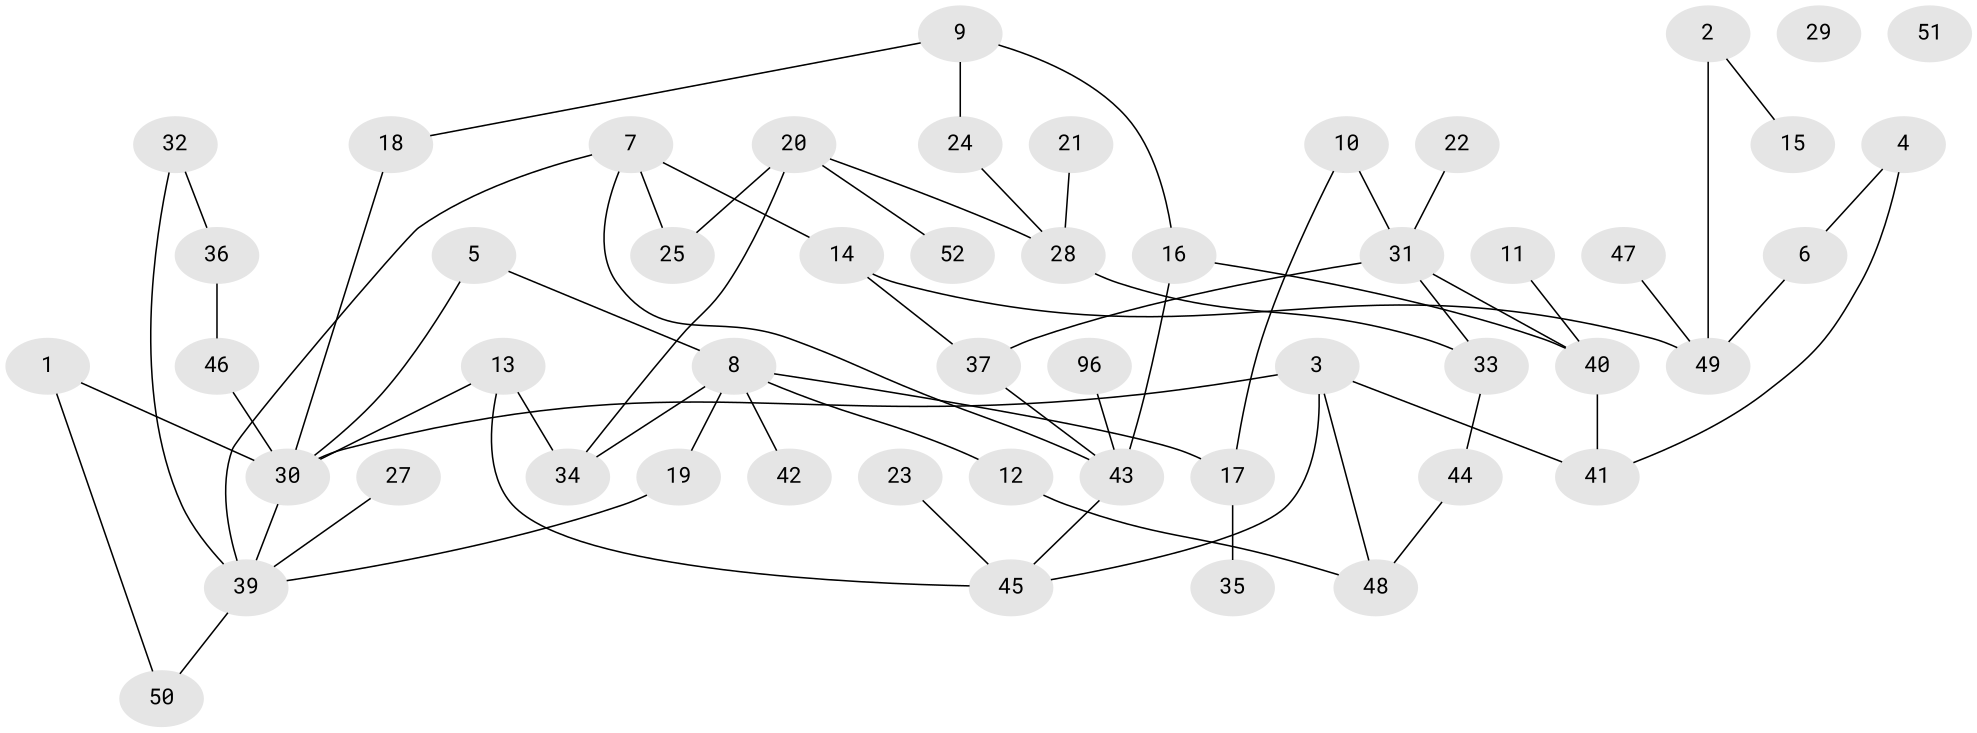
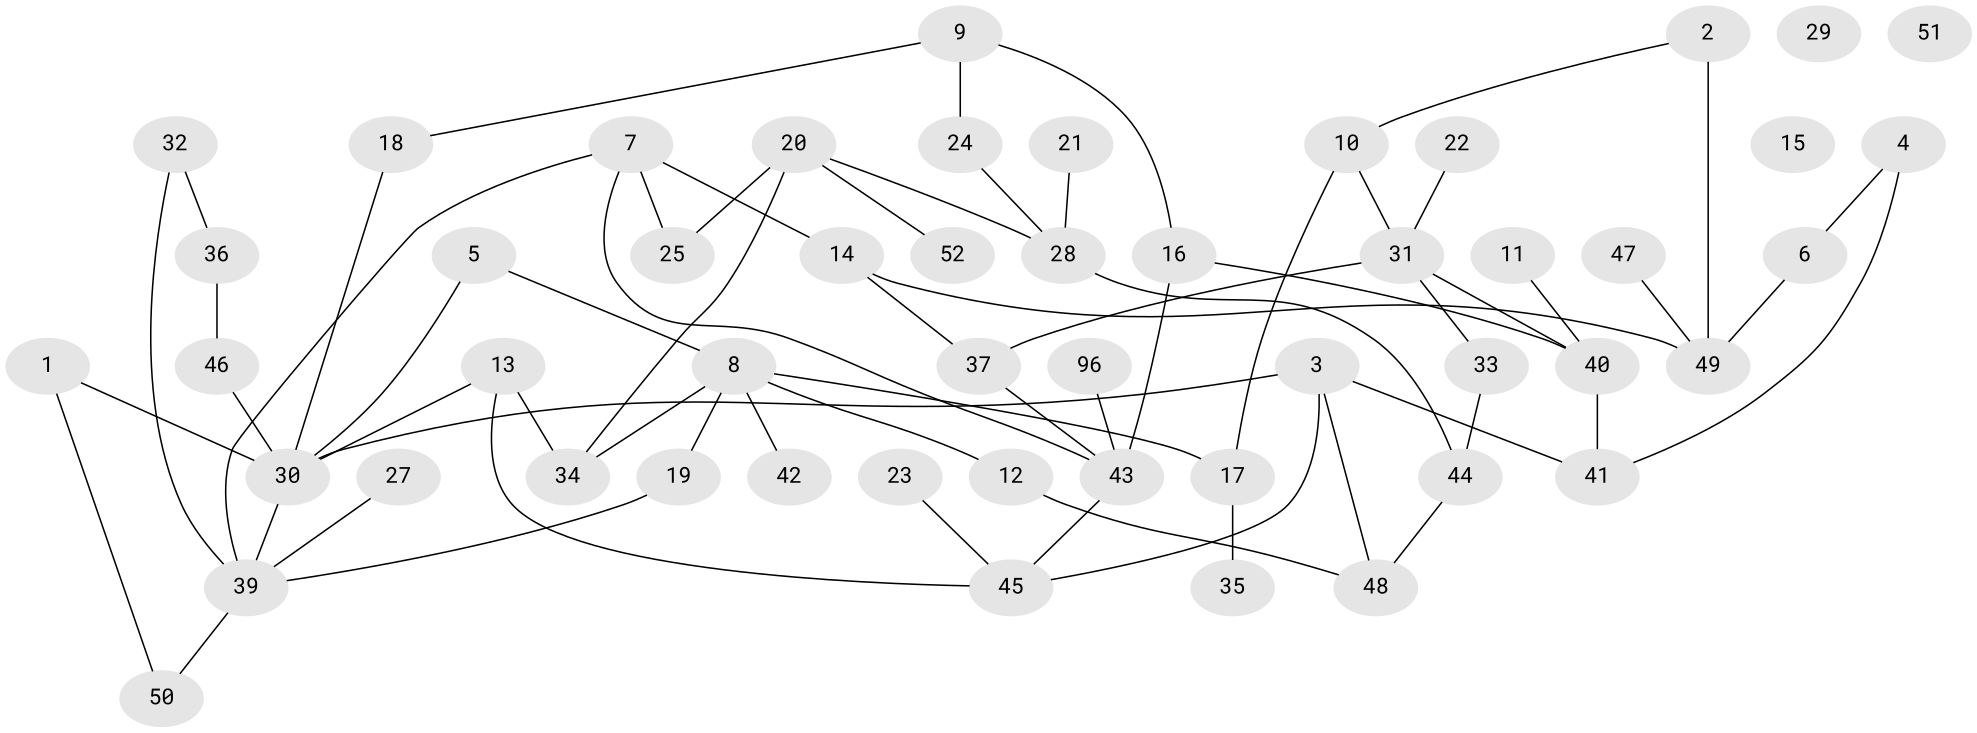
(1751, 89) -> (1522, 79)
(1329, 318) -> (1335, 317)
